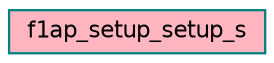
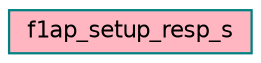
(137, 32) -> (130, 32)
